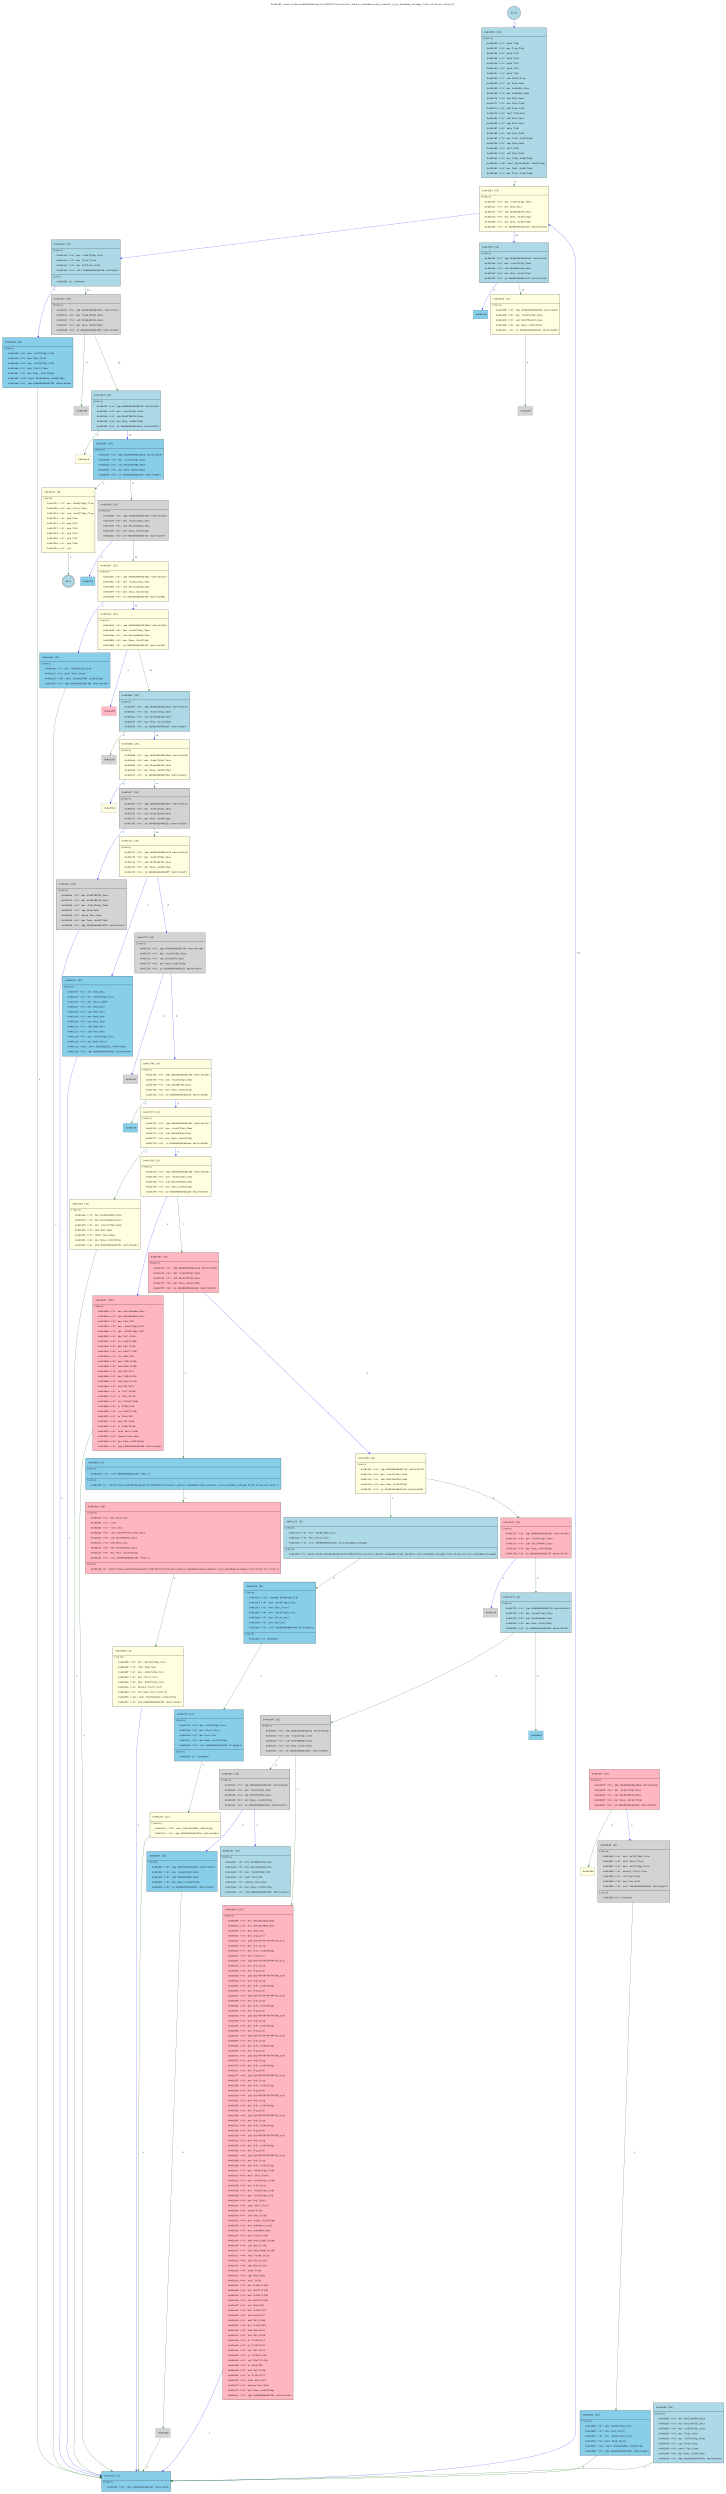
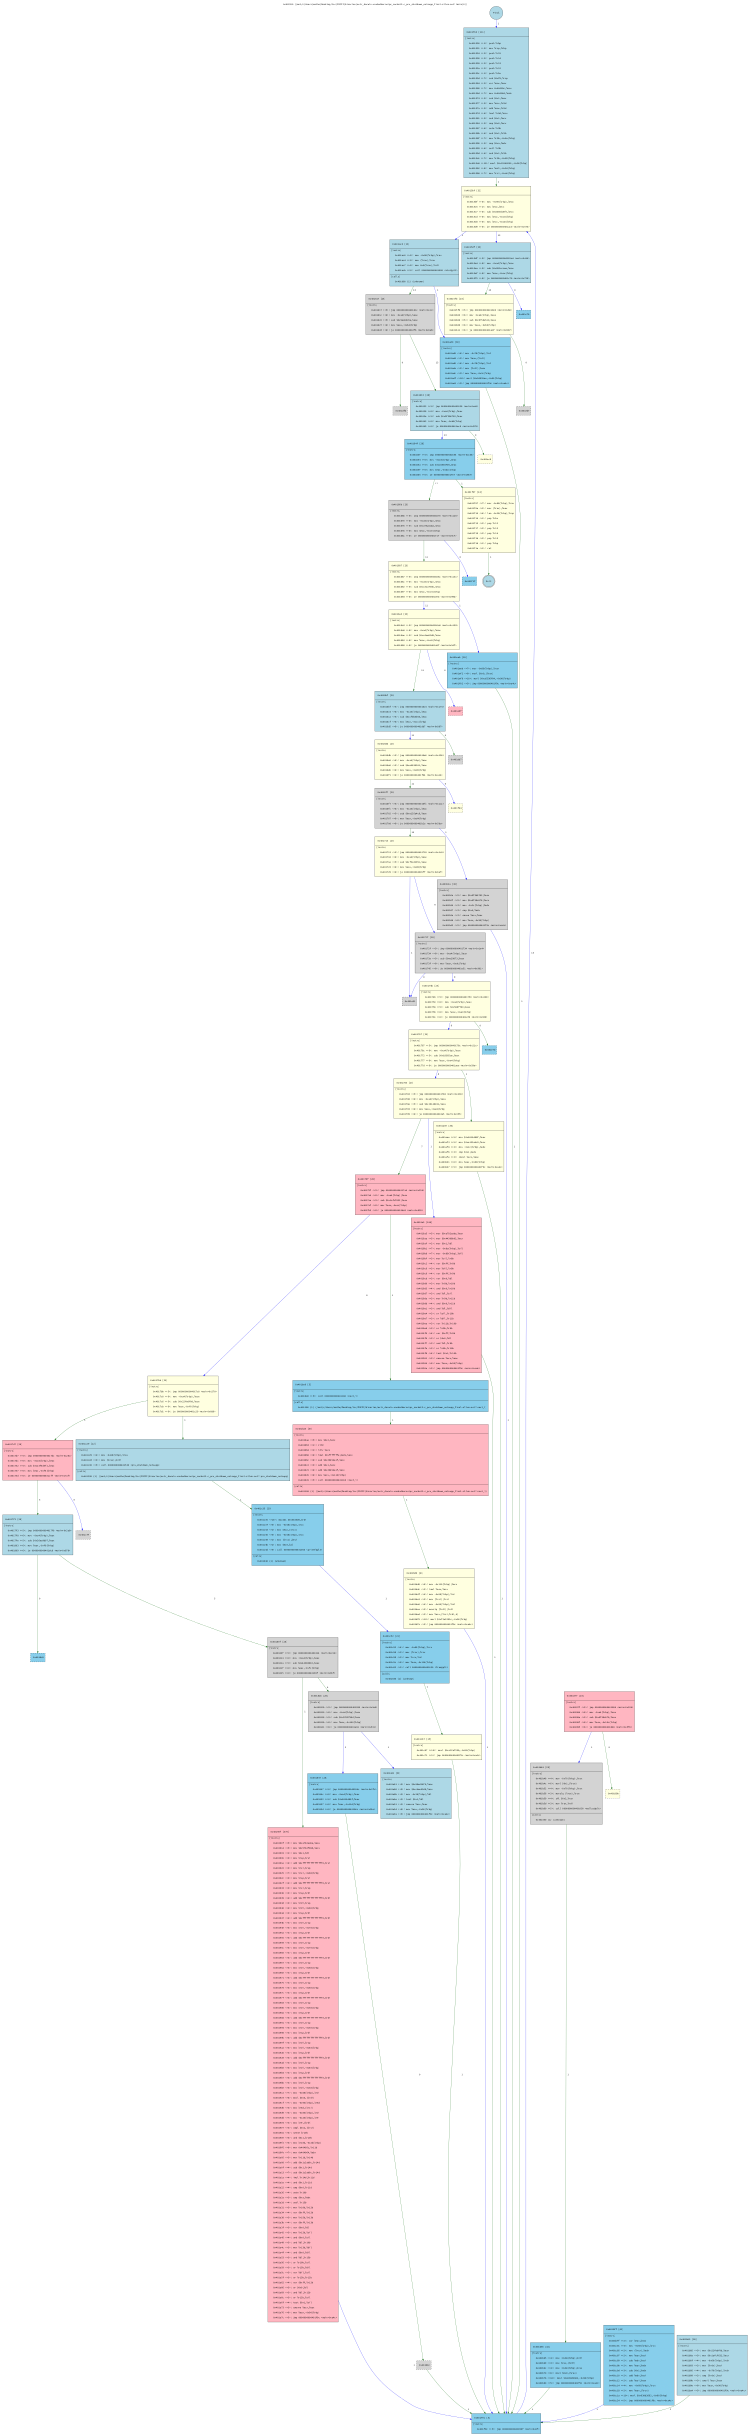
(130, 926) -> (410, 936)
(243, 1676) -> (353, 1598)
